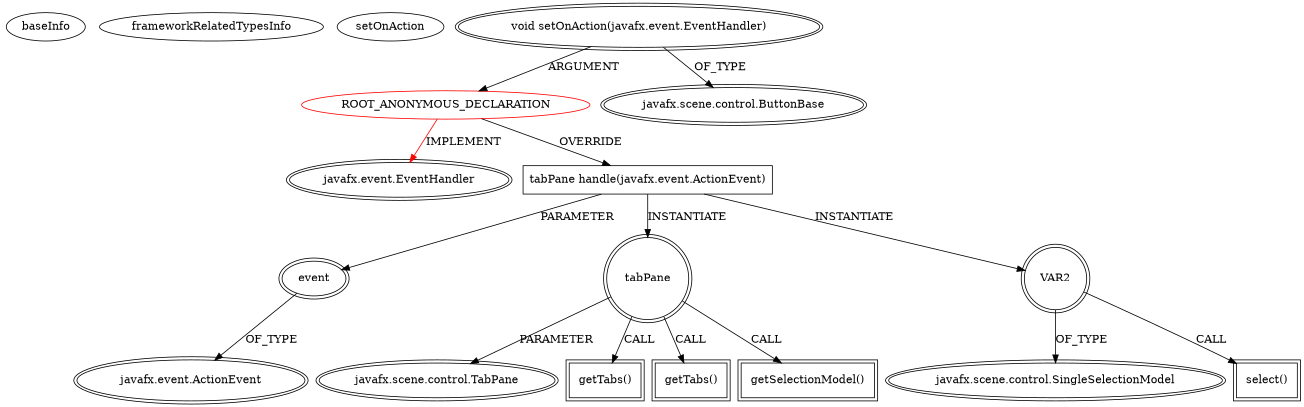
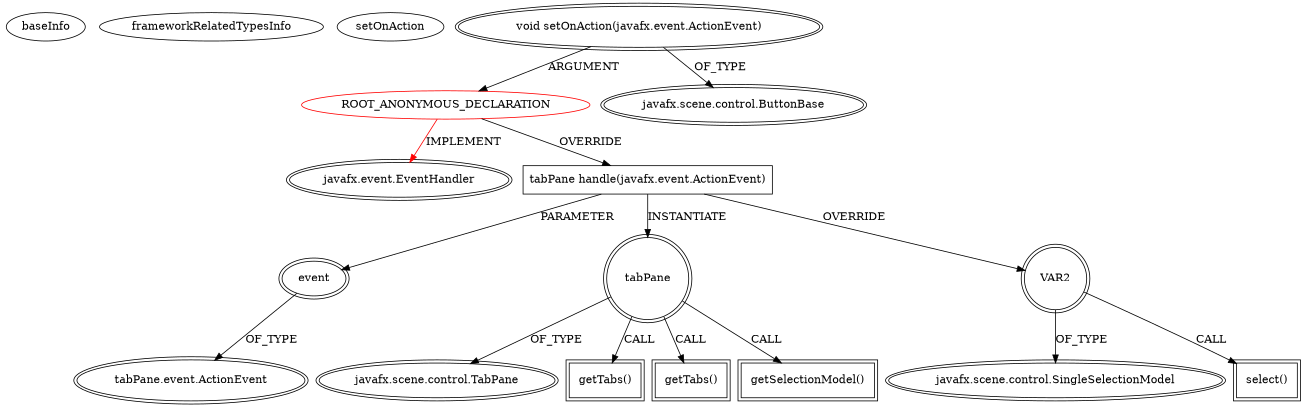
(639, 27) -> (639, 27)
(854, 217) -> (854, 217)
(557, 340) -> (557, 340)
(191, 380) -> (191, 380)
